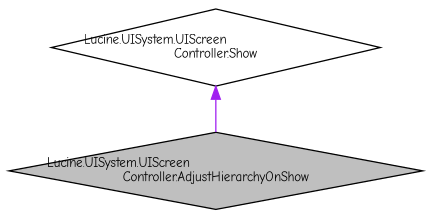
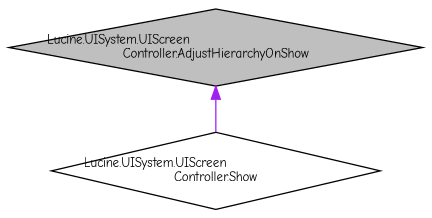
(216, 116) -> (216, 116)
